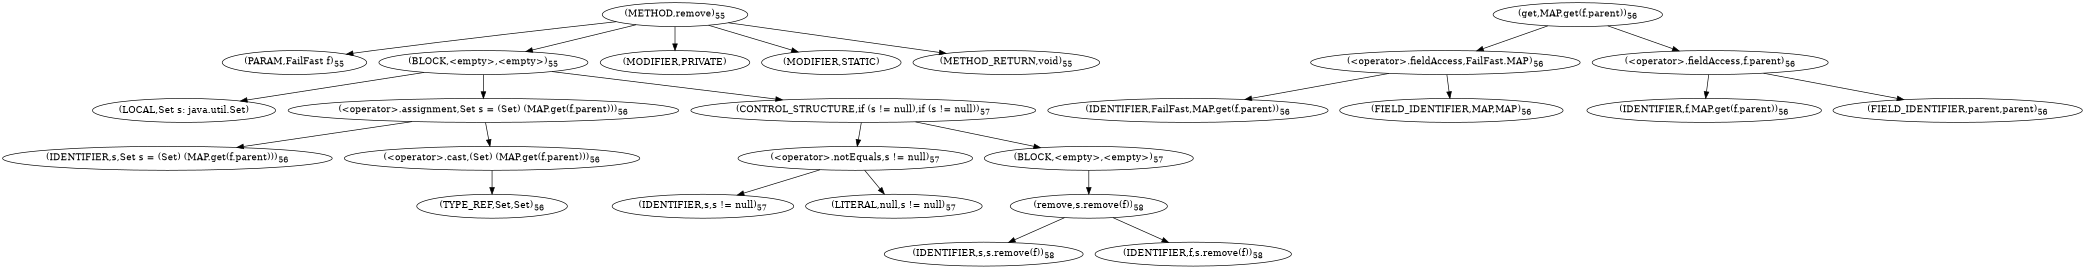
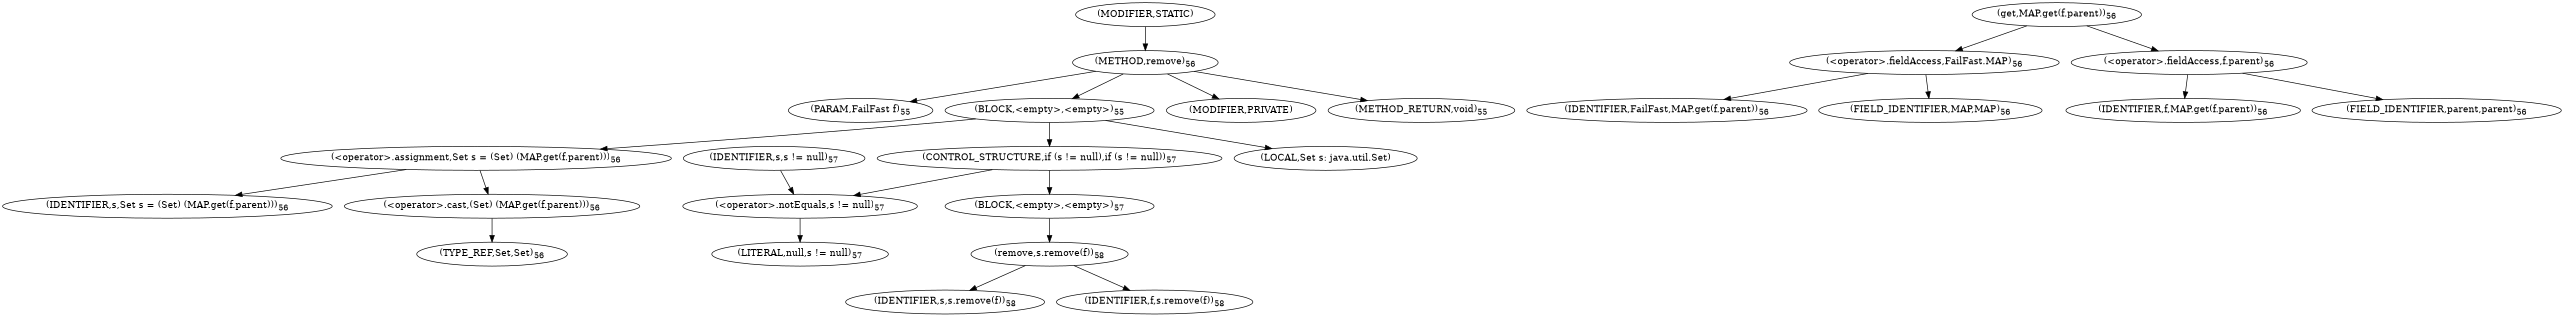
(720, 14) -> (1191, 62)
(750, 38) -> (1145, 35)
(782, 181) -> (786, 179)
